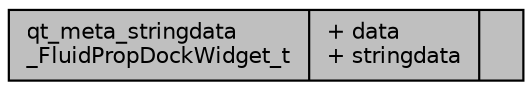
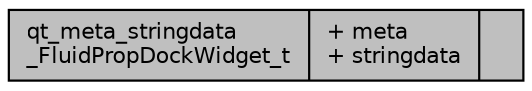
(364, 32) -> (368, 32)
